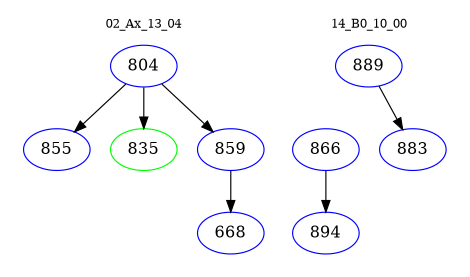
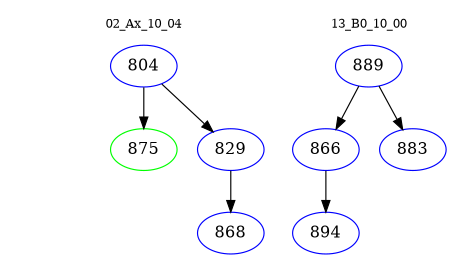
(144, 25) -> (144, 25)
(369, 25) -> (369, 25)
none -> (350, 102)
(57, 150) -> none
(144, 150) -> (144, 150)
(231, 150) -> (231, 150)
(231, 233) -> (231, 233)
